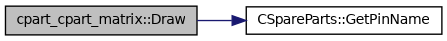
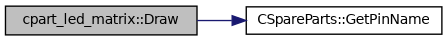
(101, 21) -> (101, 21)
